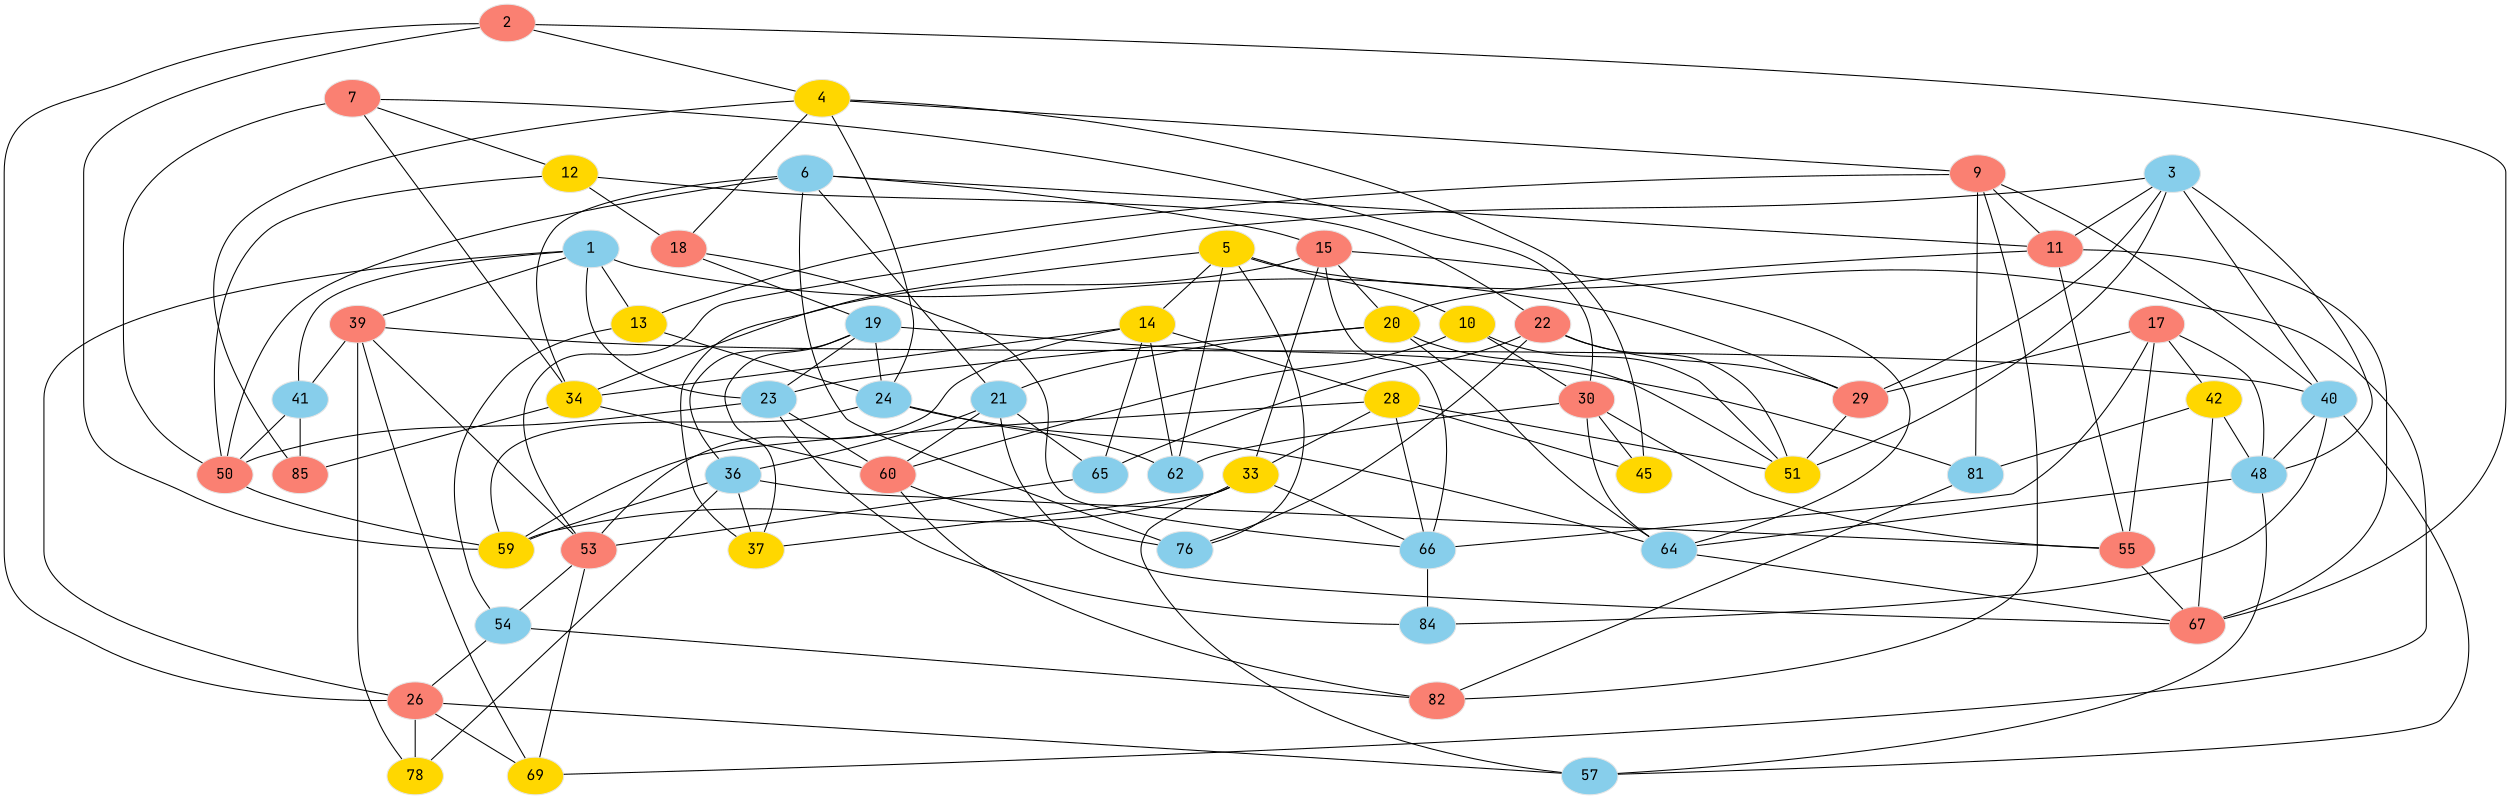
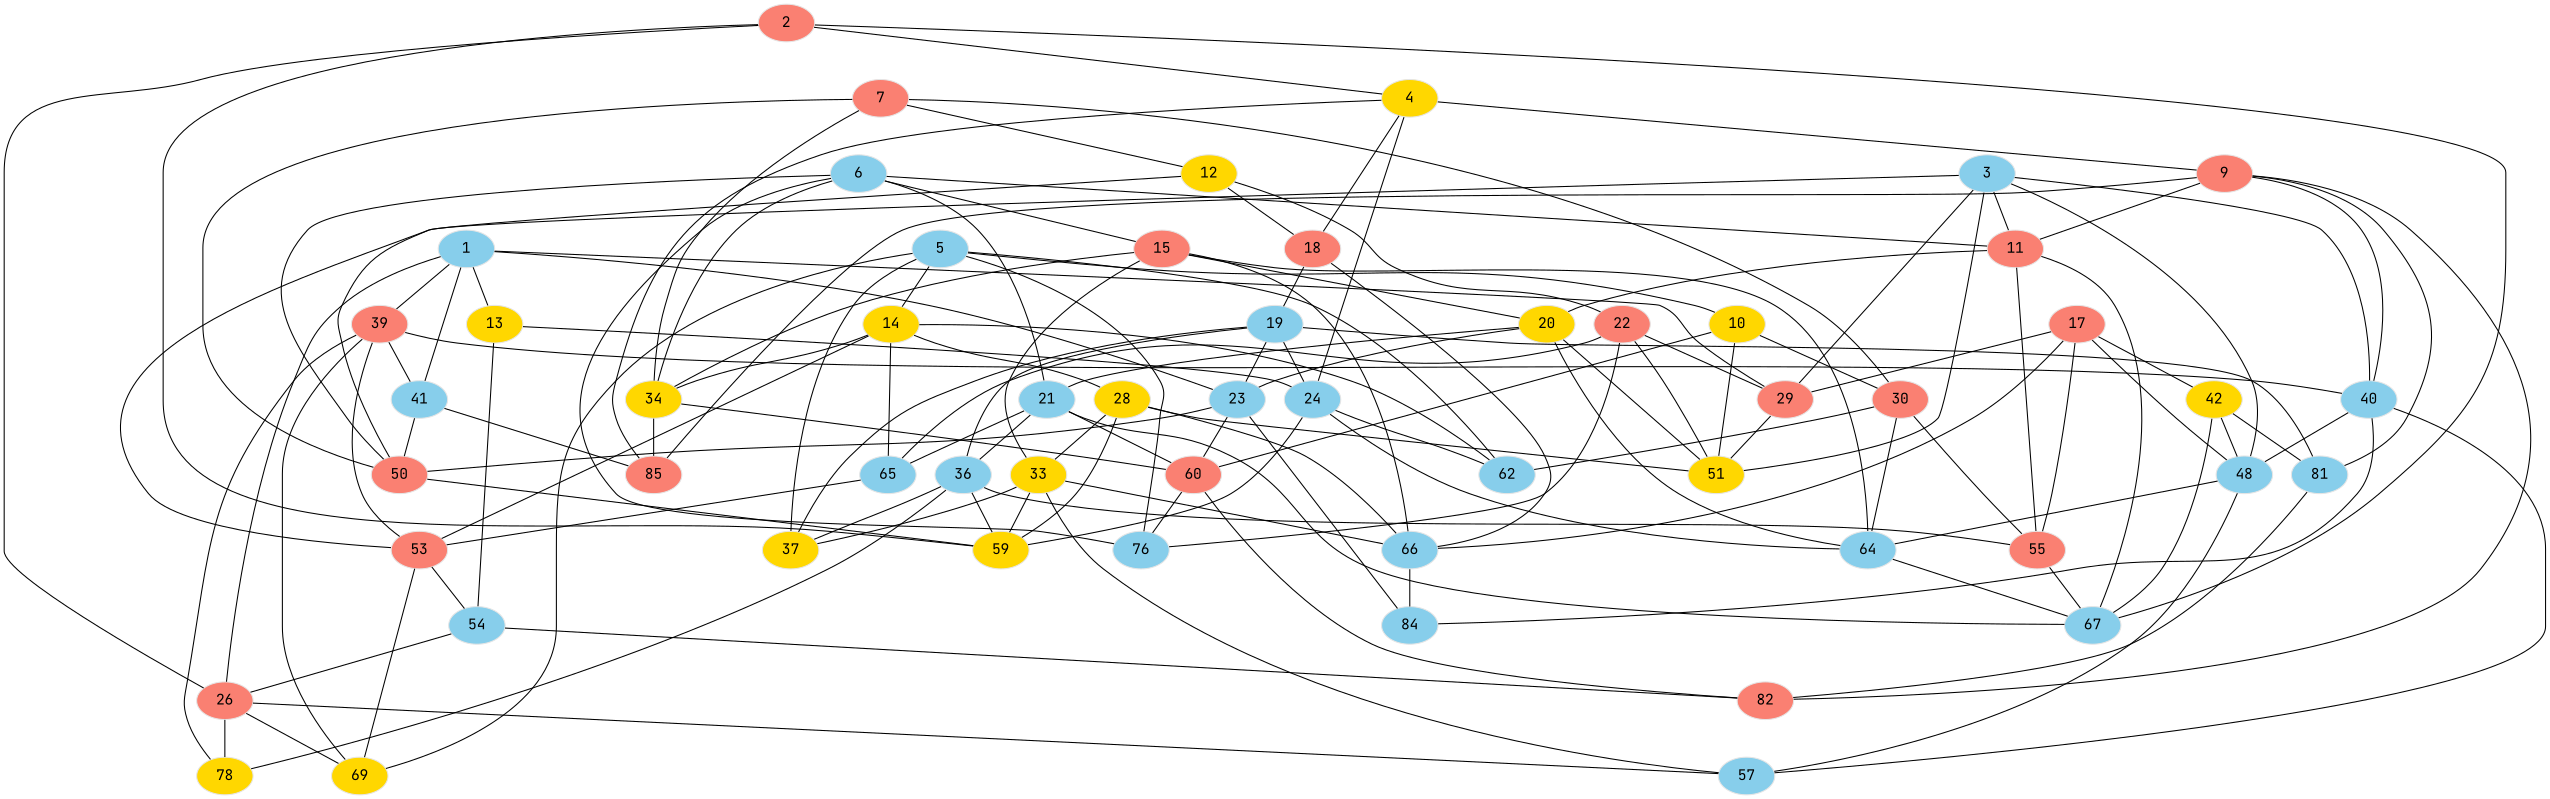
(1332, 197) -> (1466, 196)
(1227, 249) -> (940, 249)
(1644, 475) -> none
(2197, 625) -> (2093, 625)
